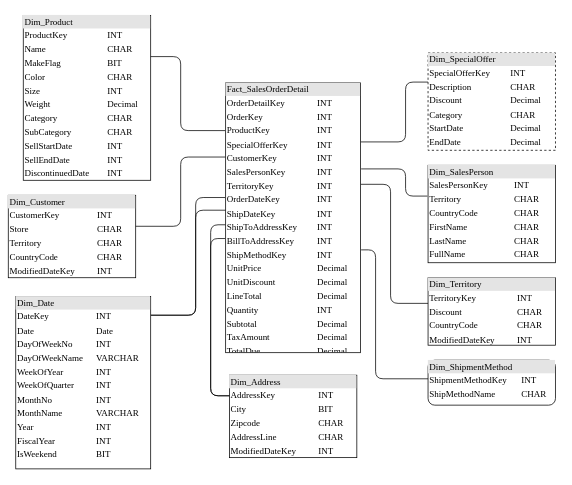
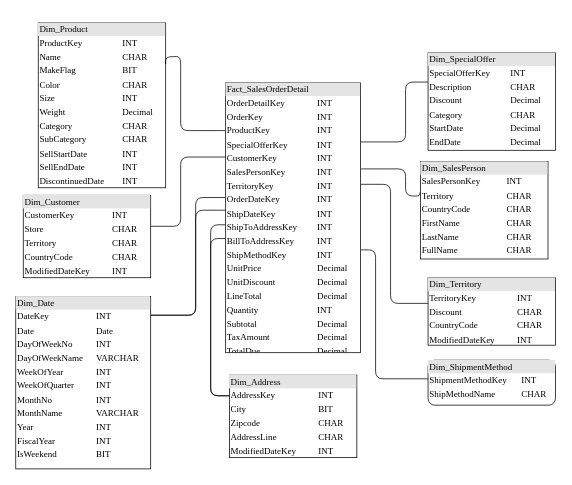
(87, 98) -> (102, 105)
(492, 102) -> (492, 102)
(492, 214) -> (484, 210)
(72, 237) -> (87, 237)
